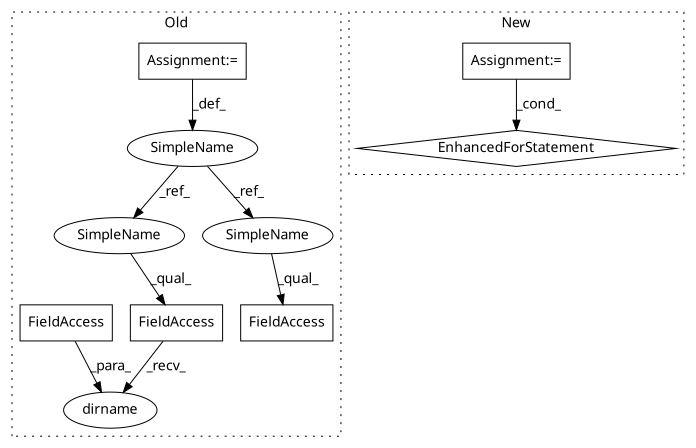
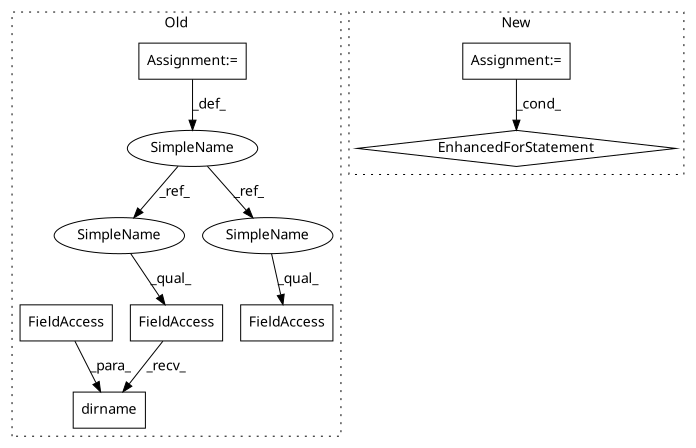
(110, 410) -> (109, 410)
